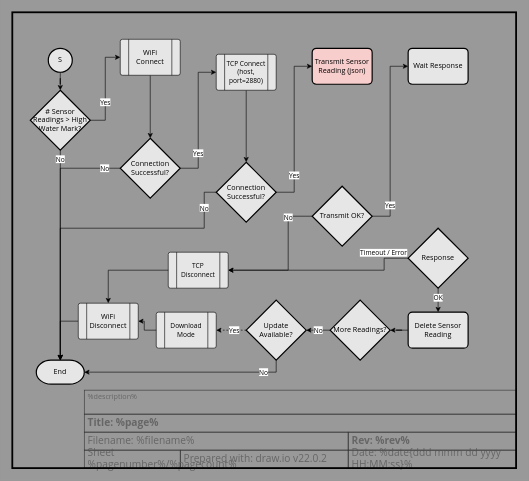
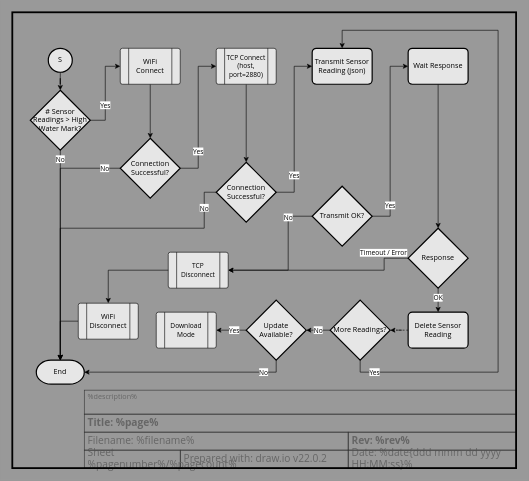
(150, 57) -> (150, 66)
(342, 66) -> (342, 66)
(246, 72) -> (246, 66)
none -> (438, 222)
(144, 327) -> none
(230, 330) -> (230, 330)
(397, 330) -> (397, 330)
none -> (374, 372)
